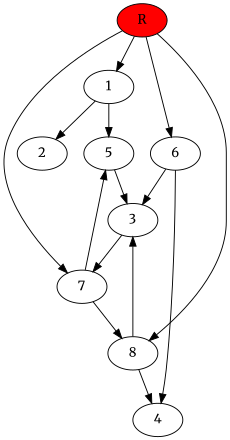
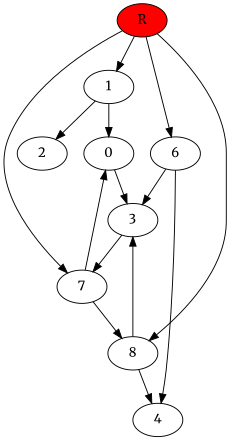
(109, 154) -> (109, 154)
